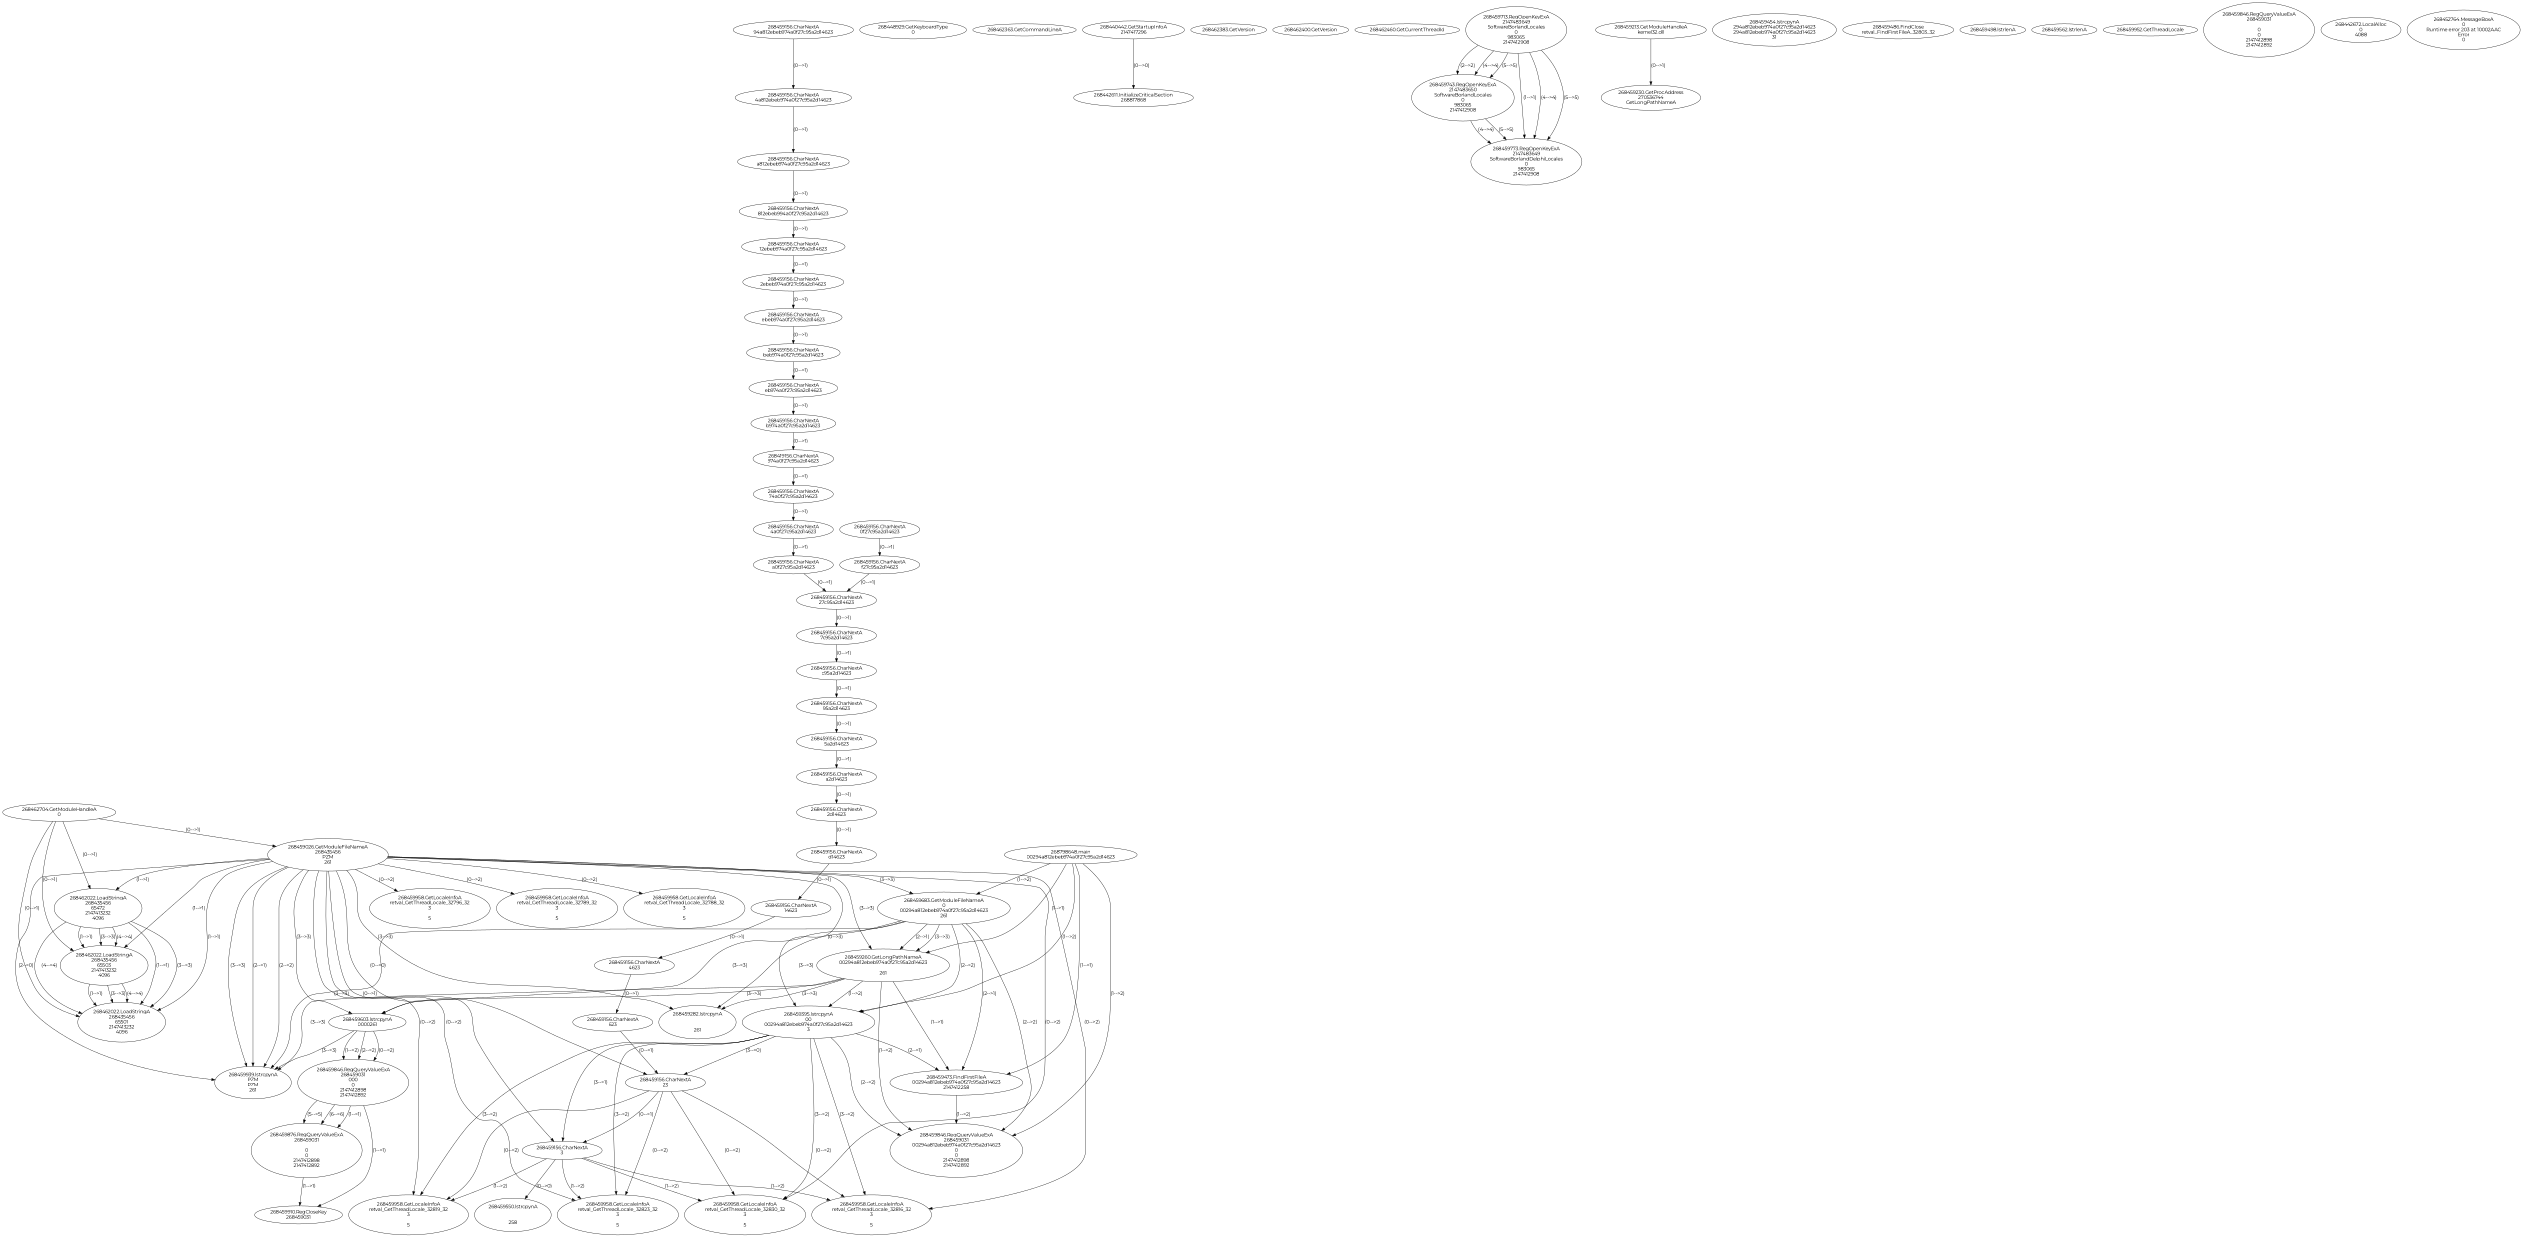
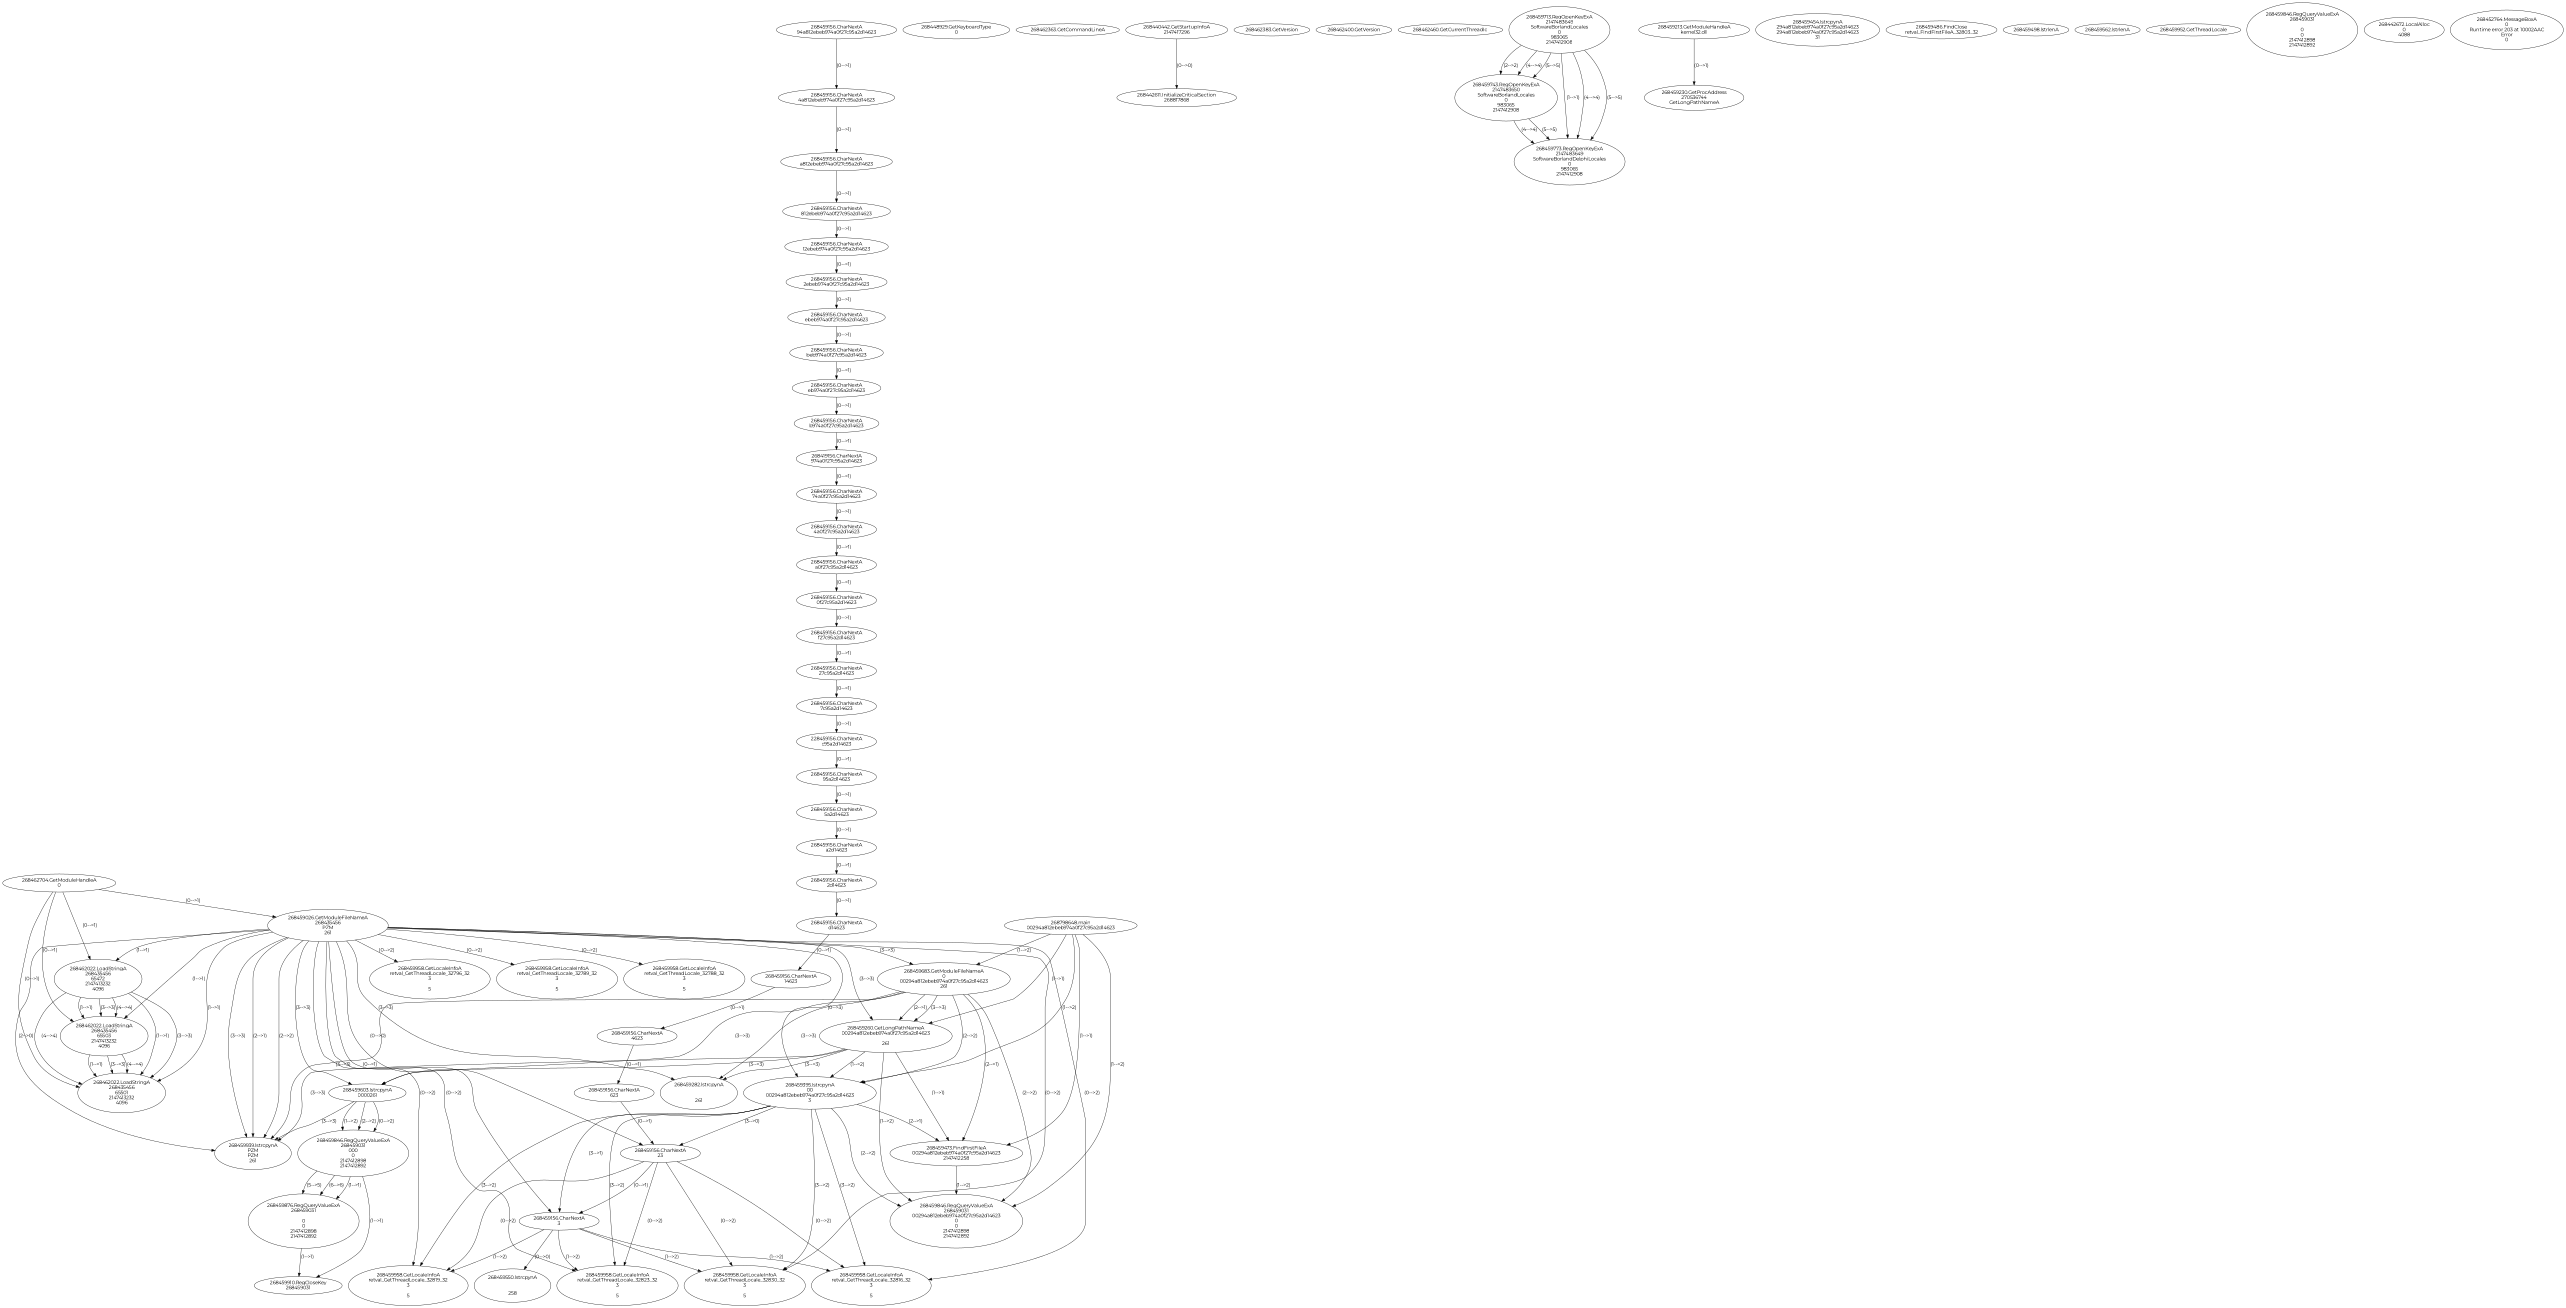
(793, 211) -> (837, 211)
(814, 581) -> (837, 581)
(837, 671) -> (837, 742)
